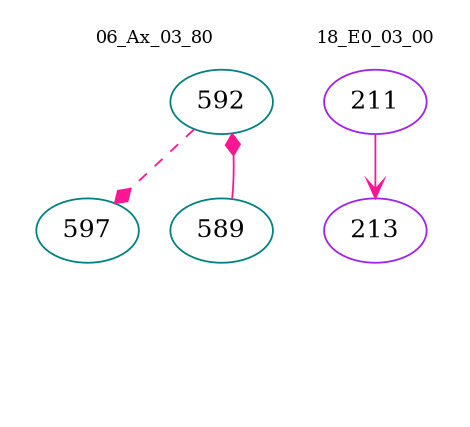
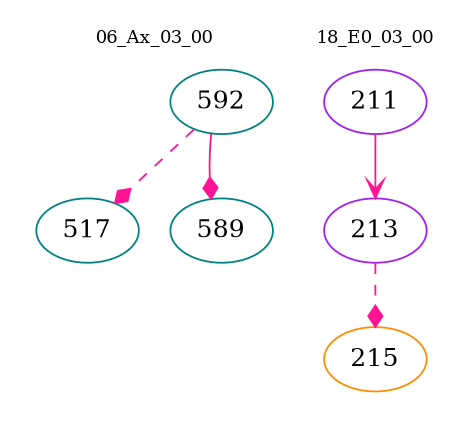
(155, 38) -> (155, 38)
(234, 177) -> (210, 155)
(88, 231) -> (88, 231)
none -> (375, 359)
